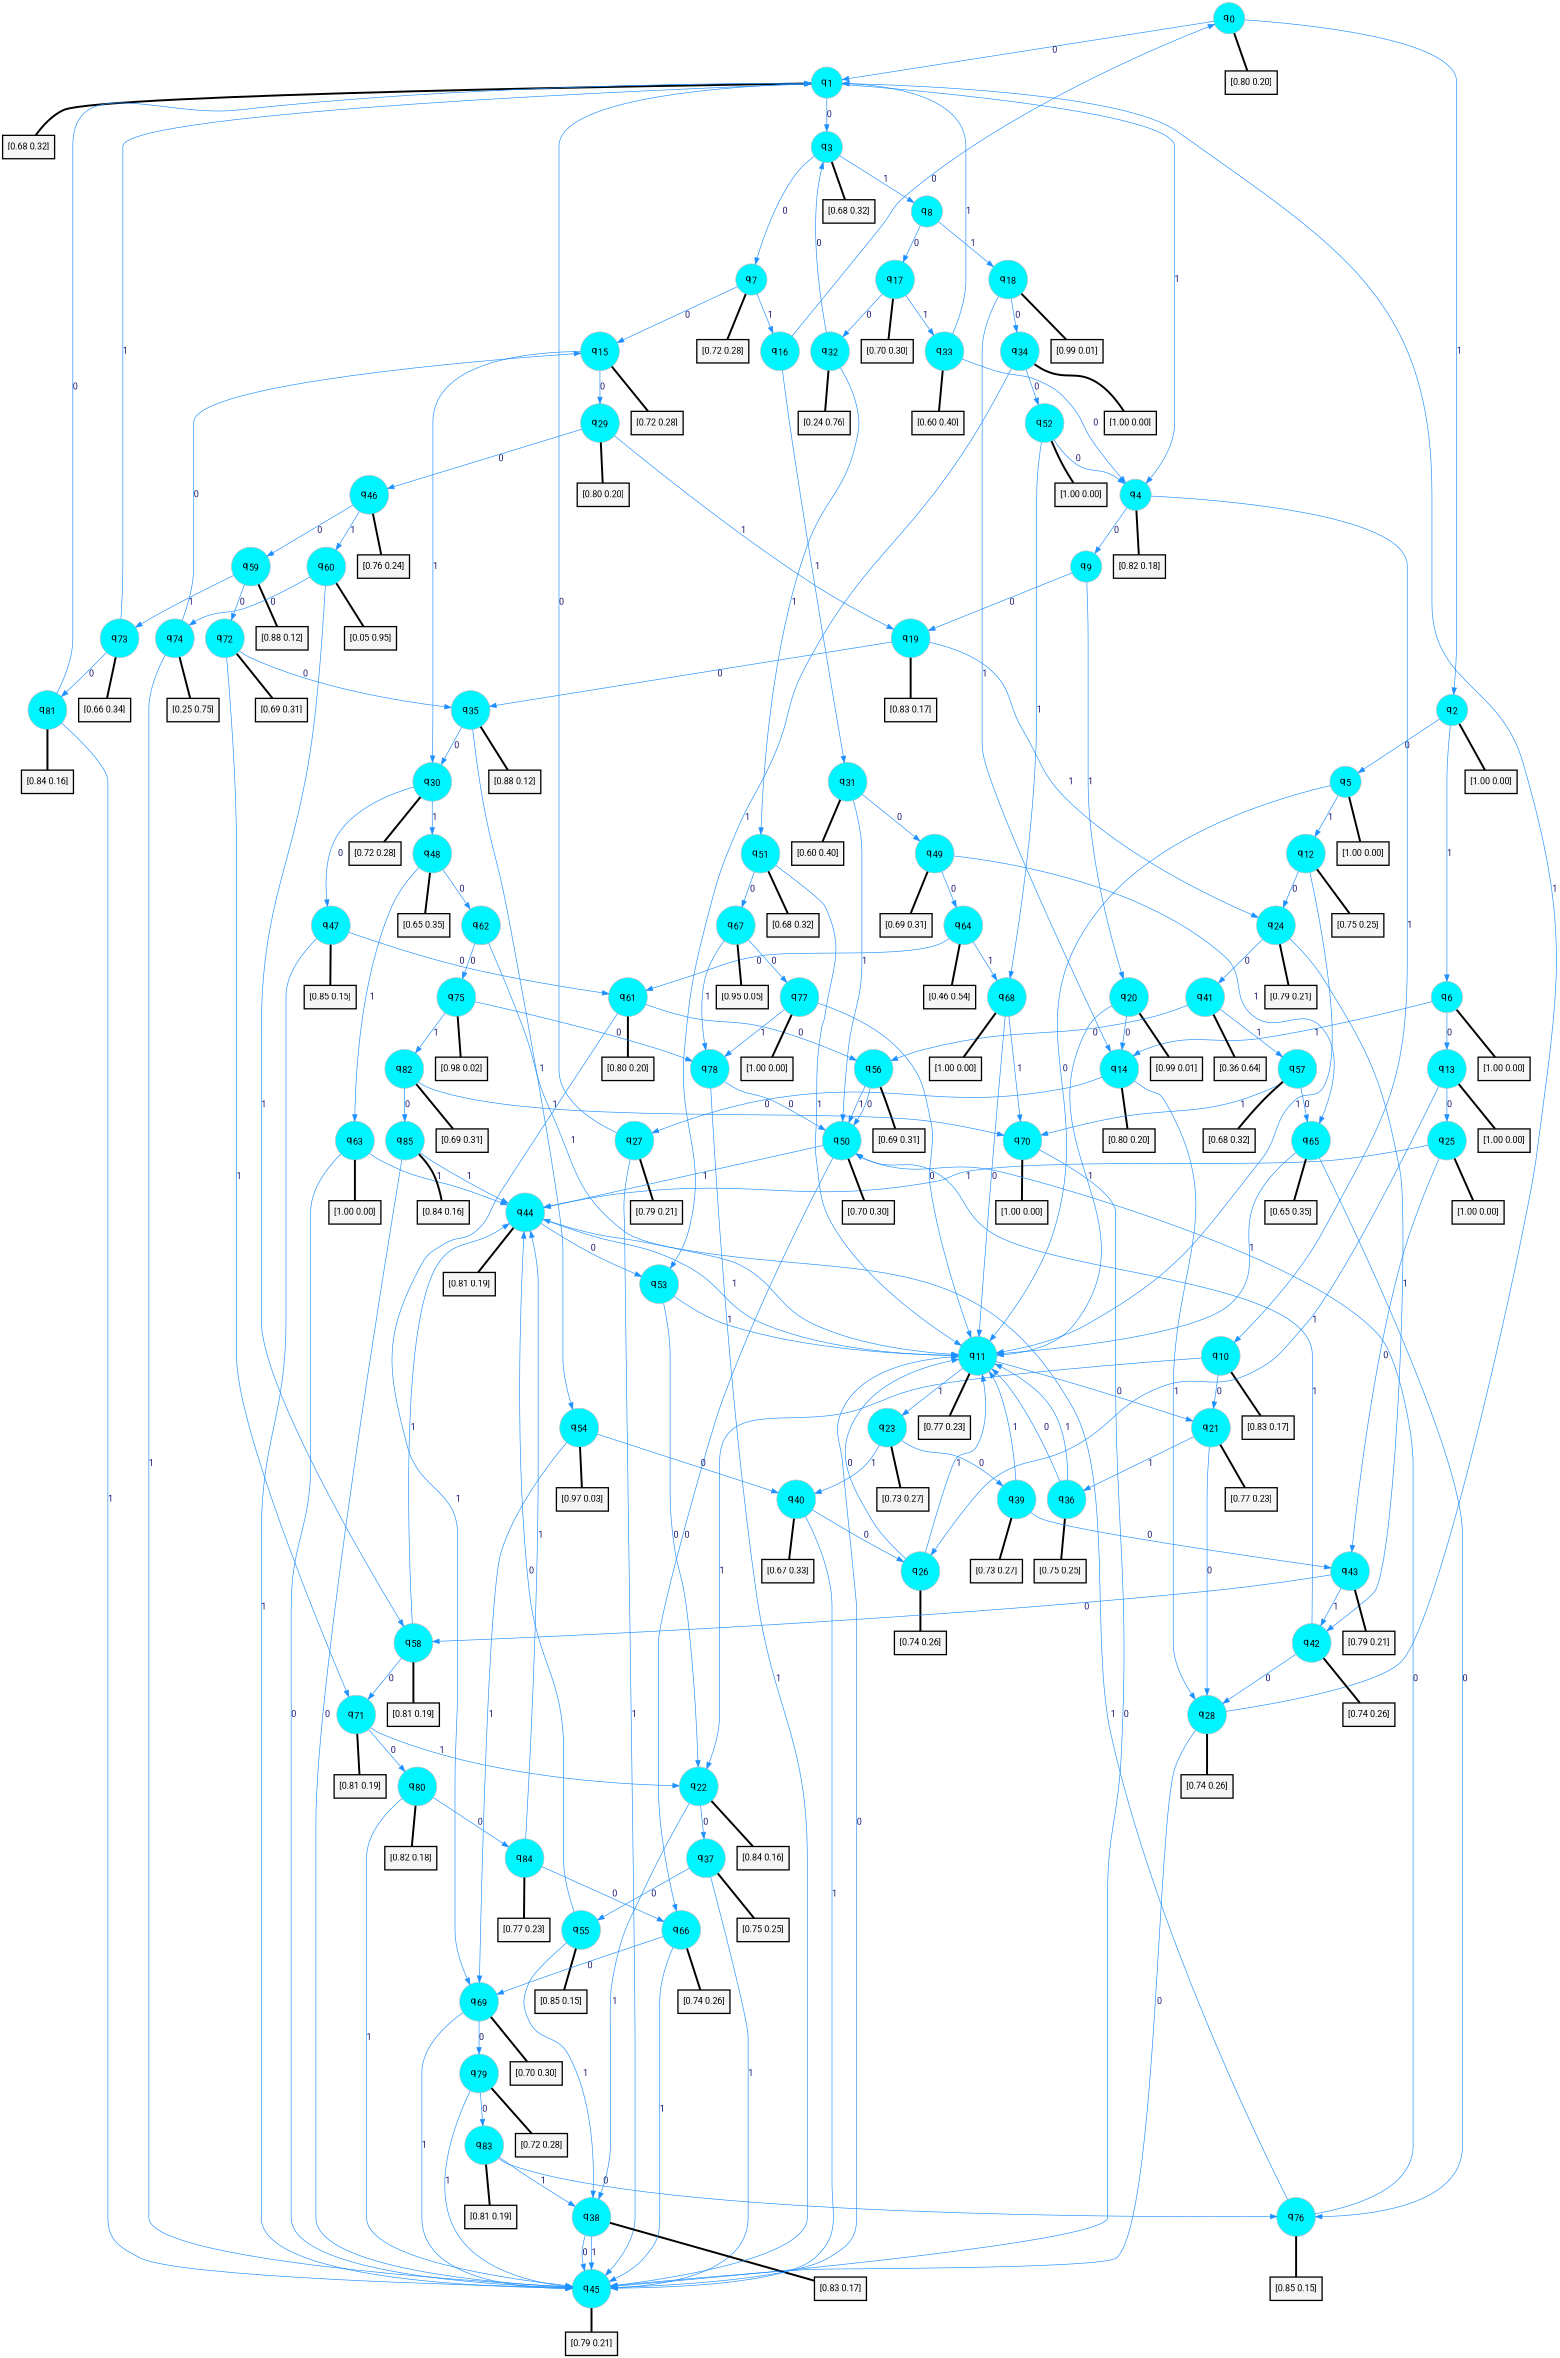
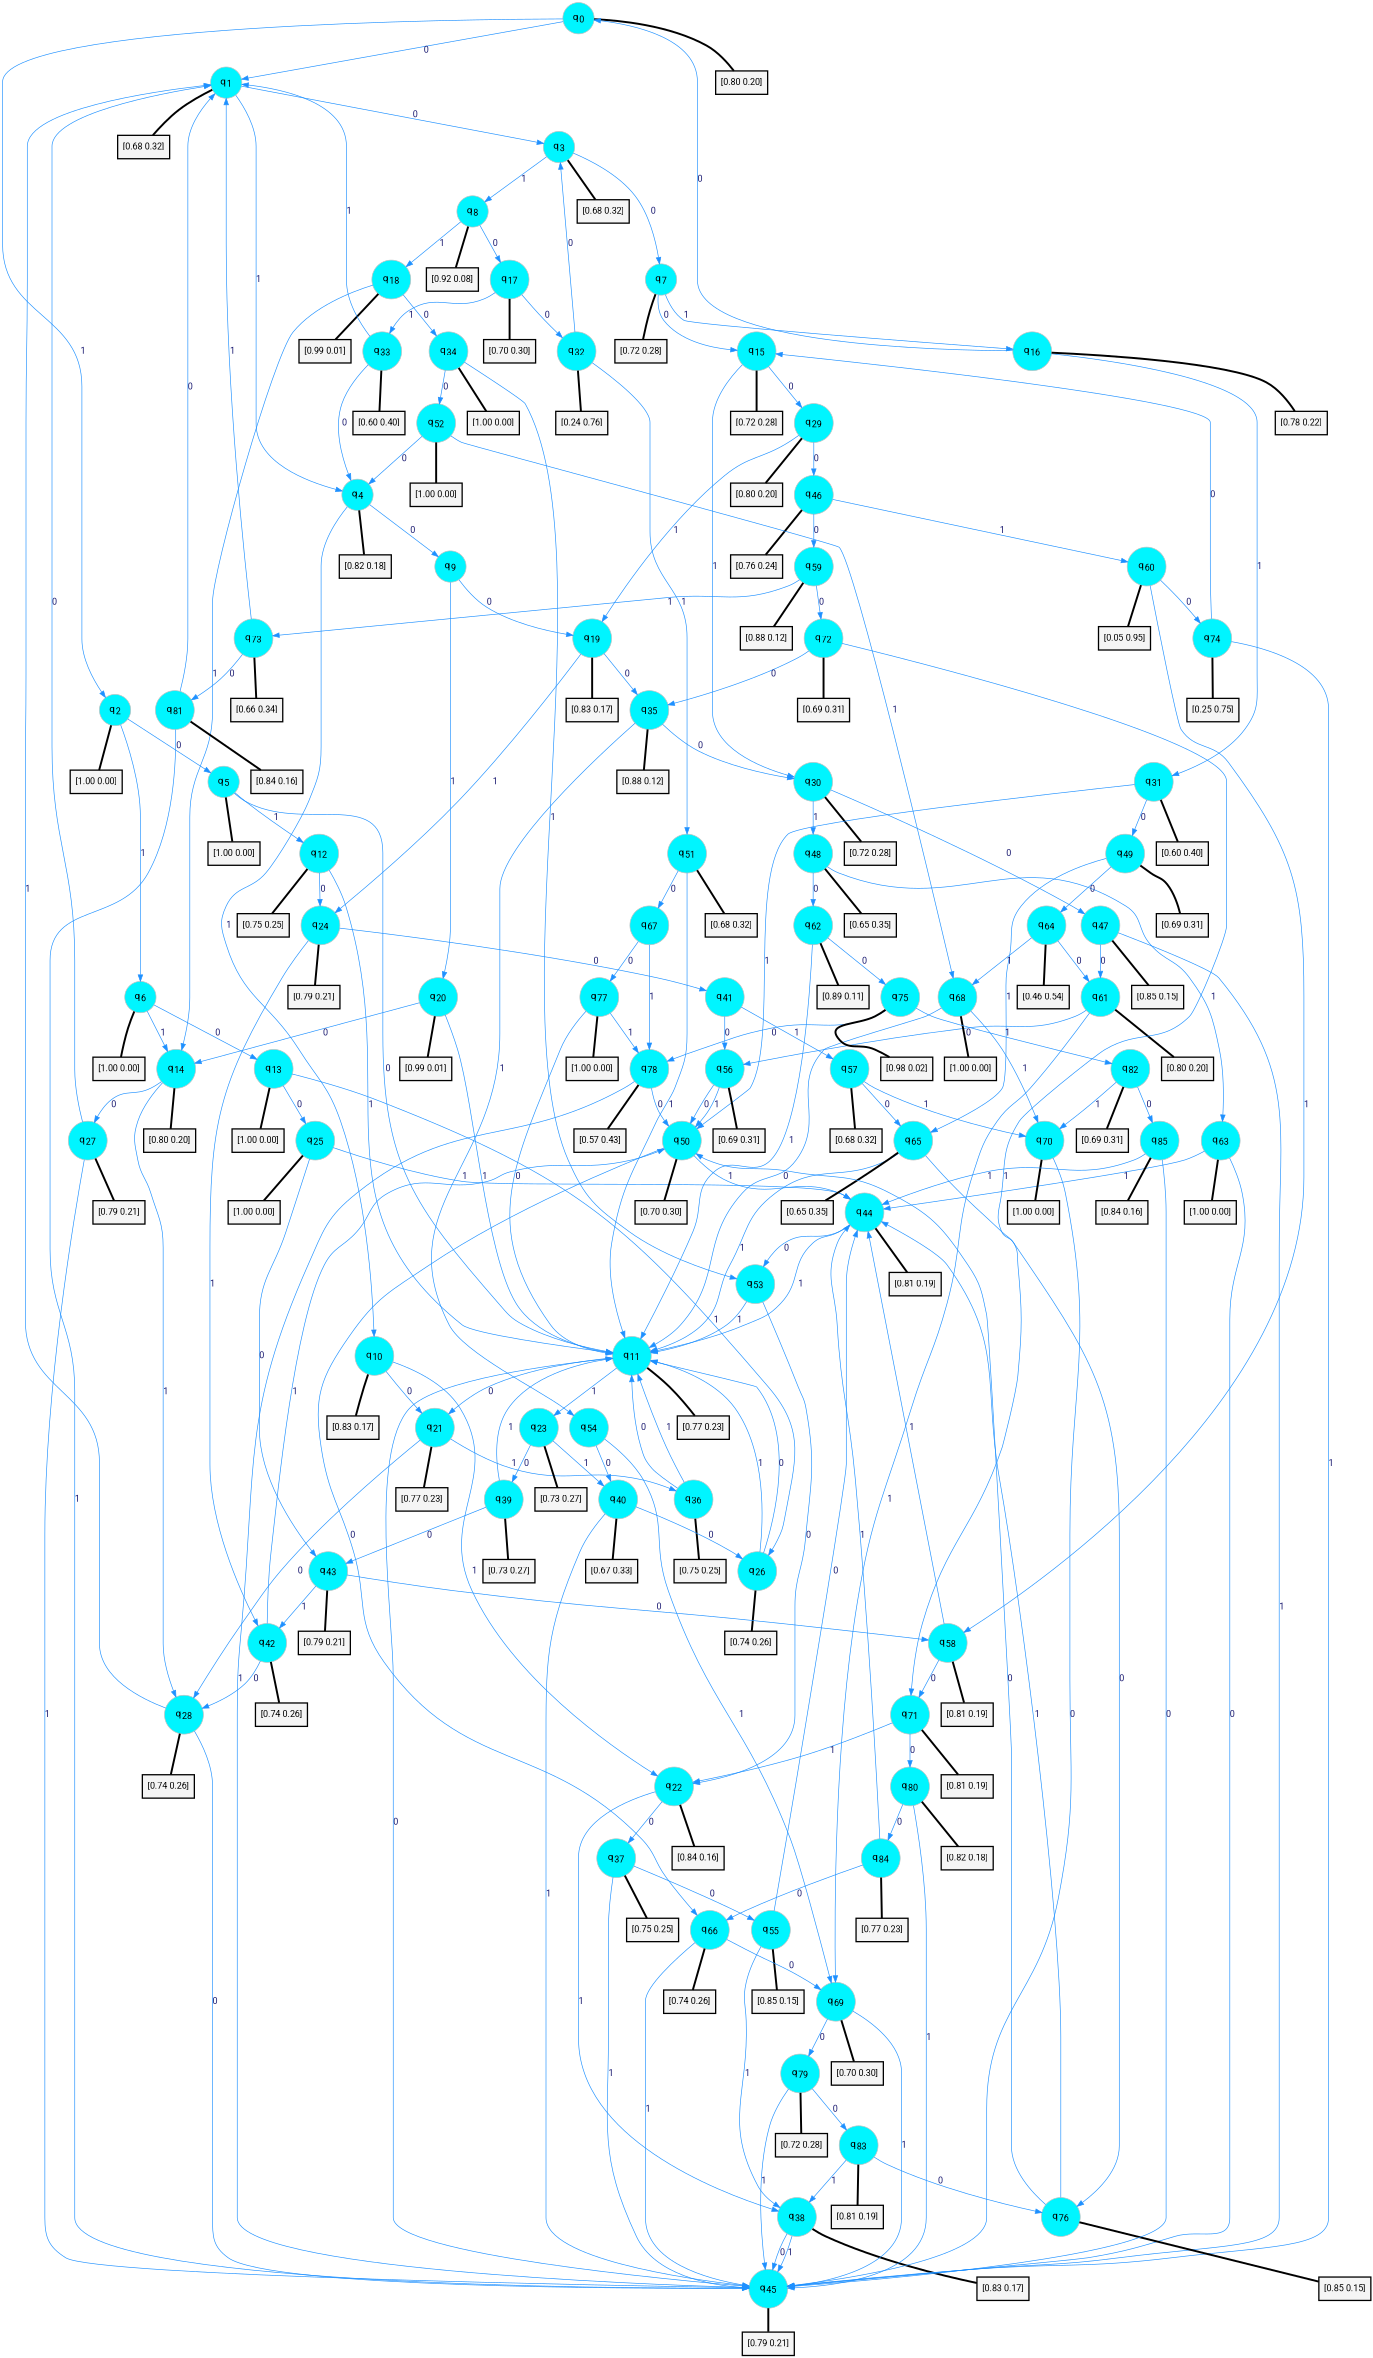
none -> (452, 279)
none -> (1301, 423)
(742, 997) -> none
none -> (843, 997)
(1240, 1069) -> none
none -> (600, 1141)
(582, 1499) -> none
